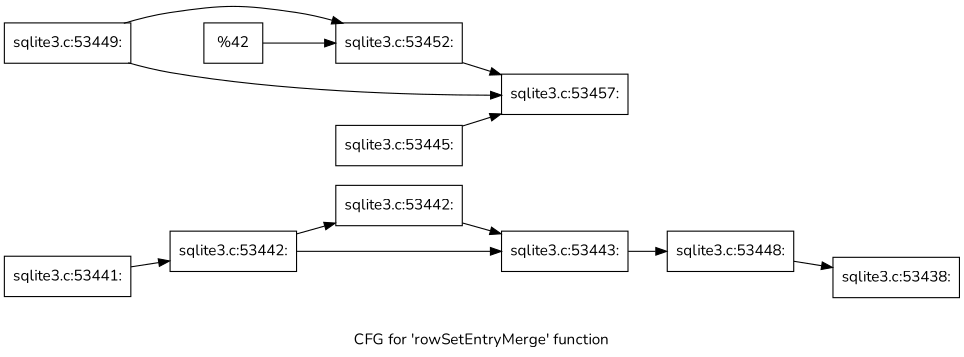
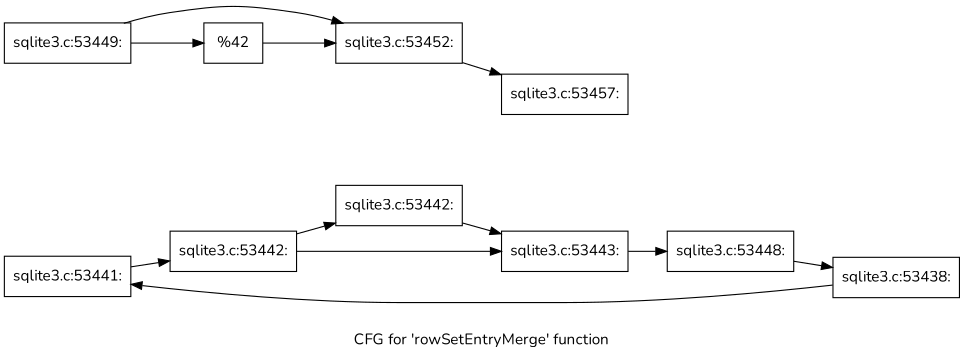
(308, 89) -> (162, 43)
(399, 146) -> none
none -> (488, 303)
